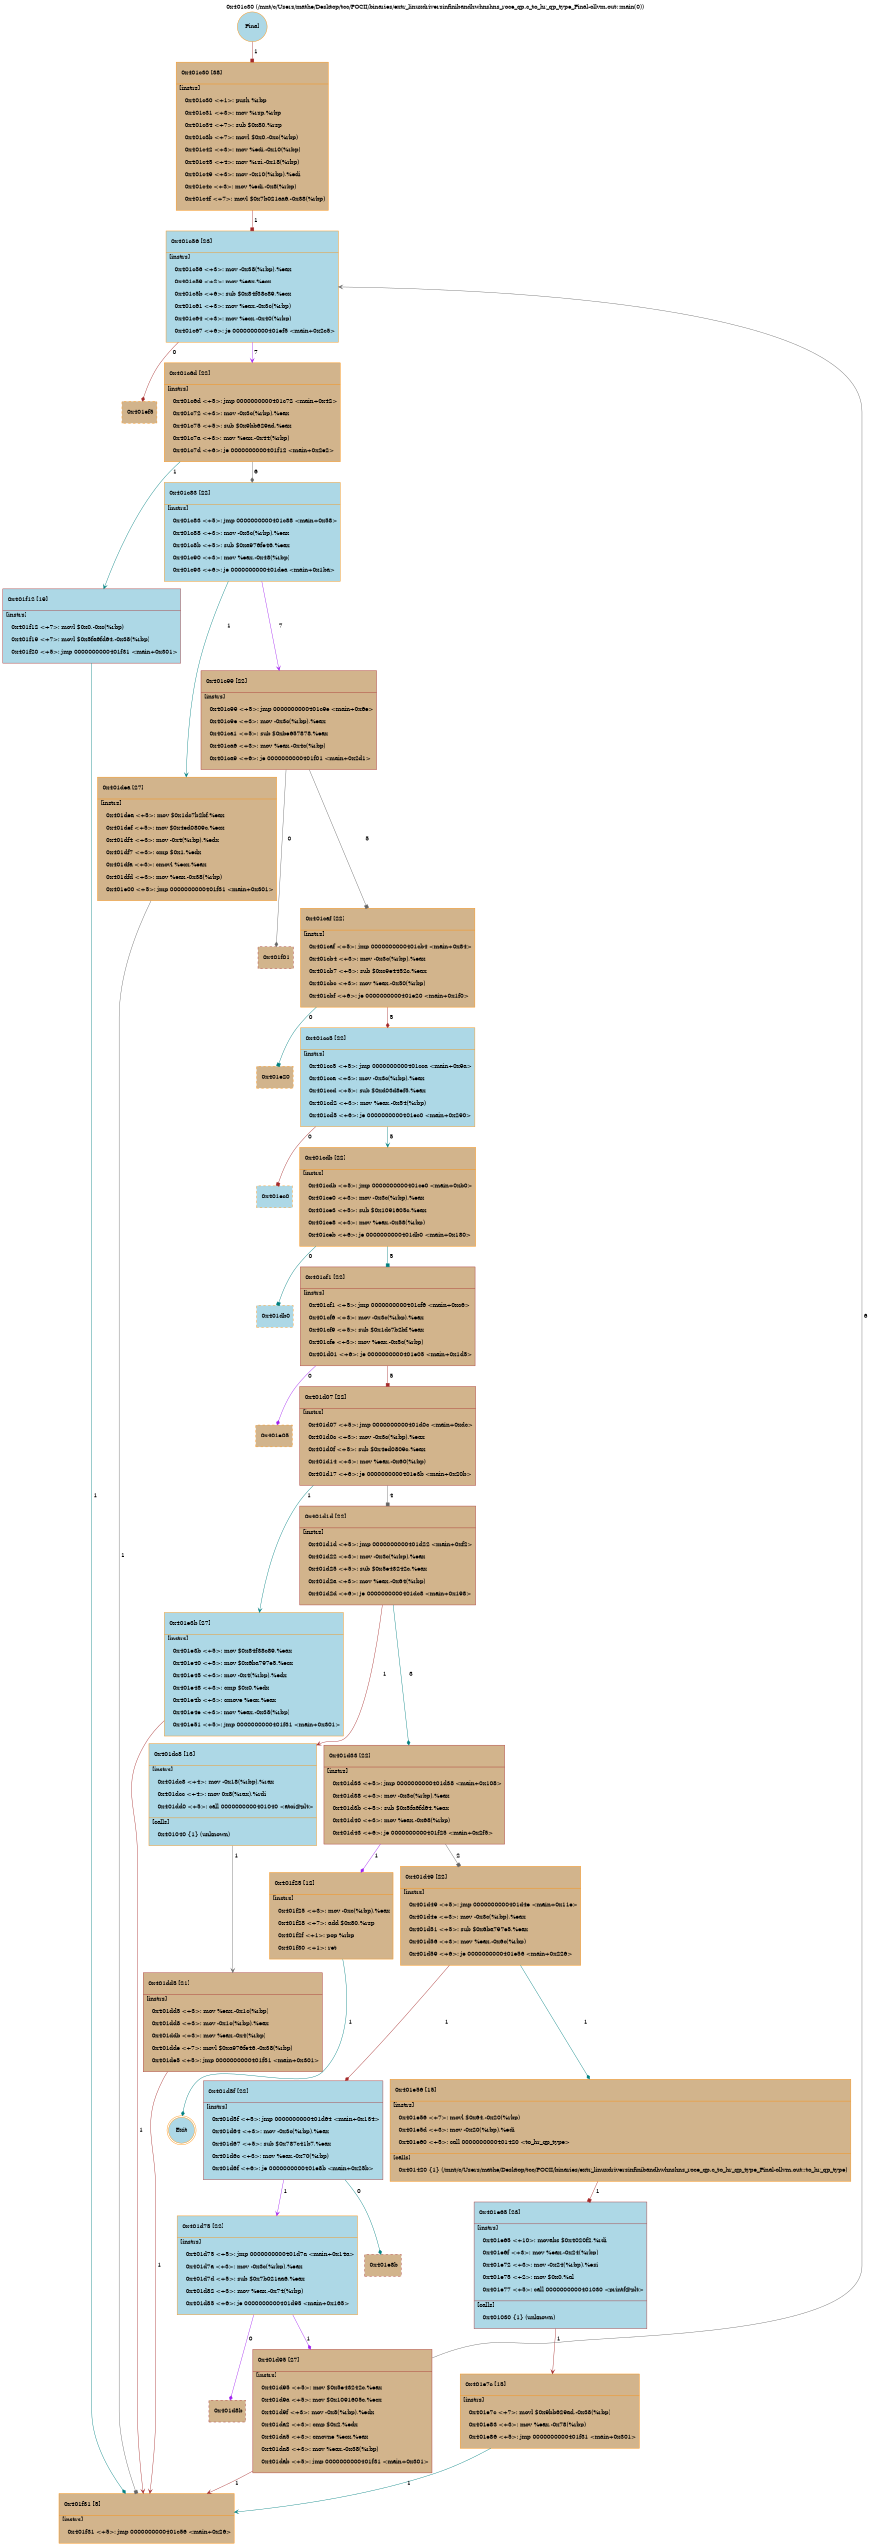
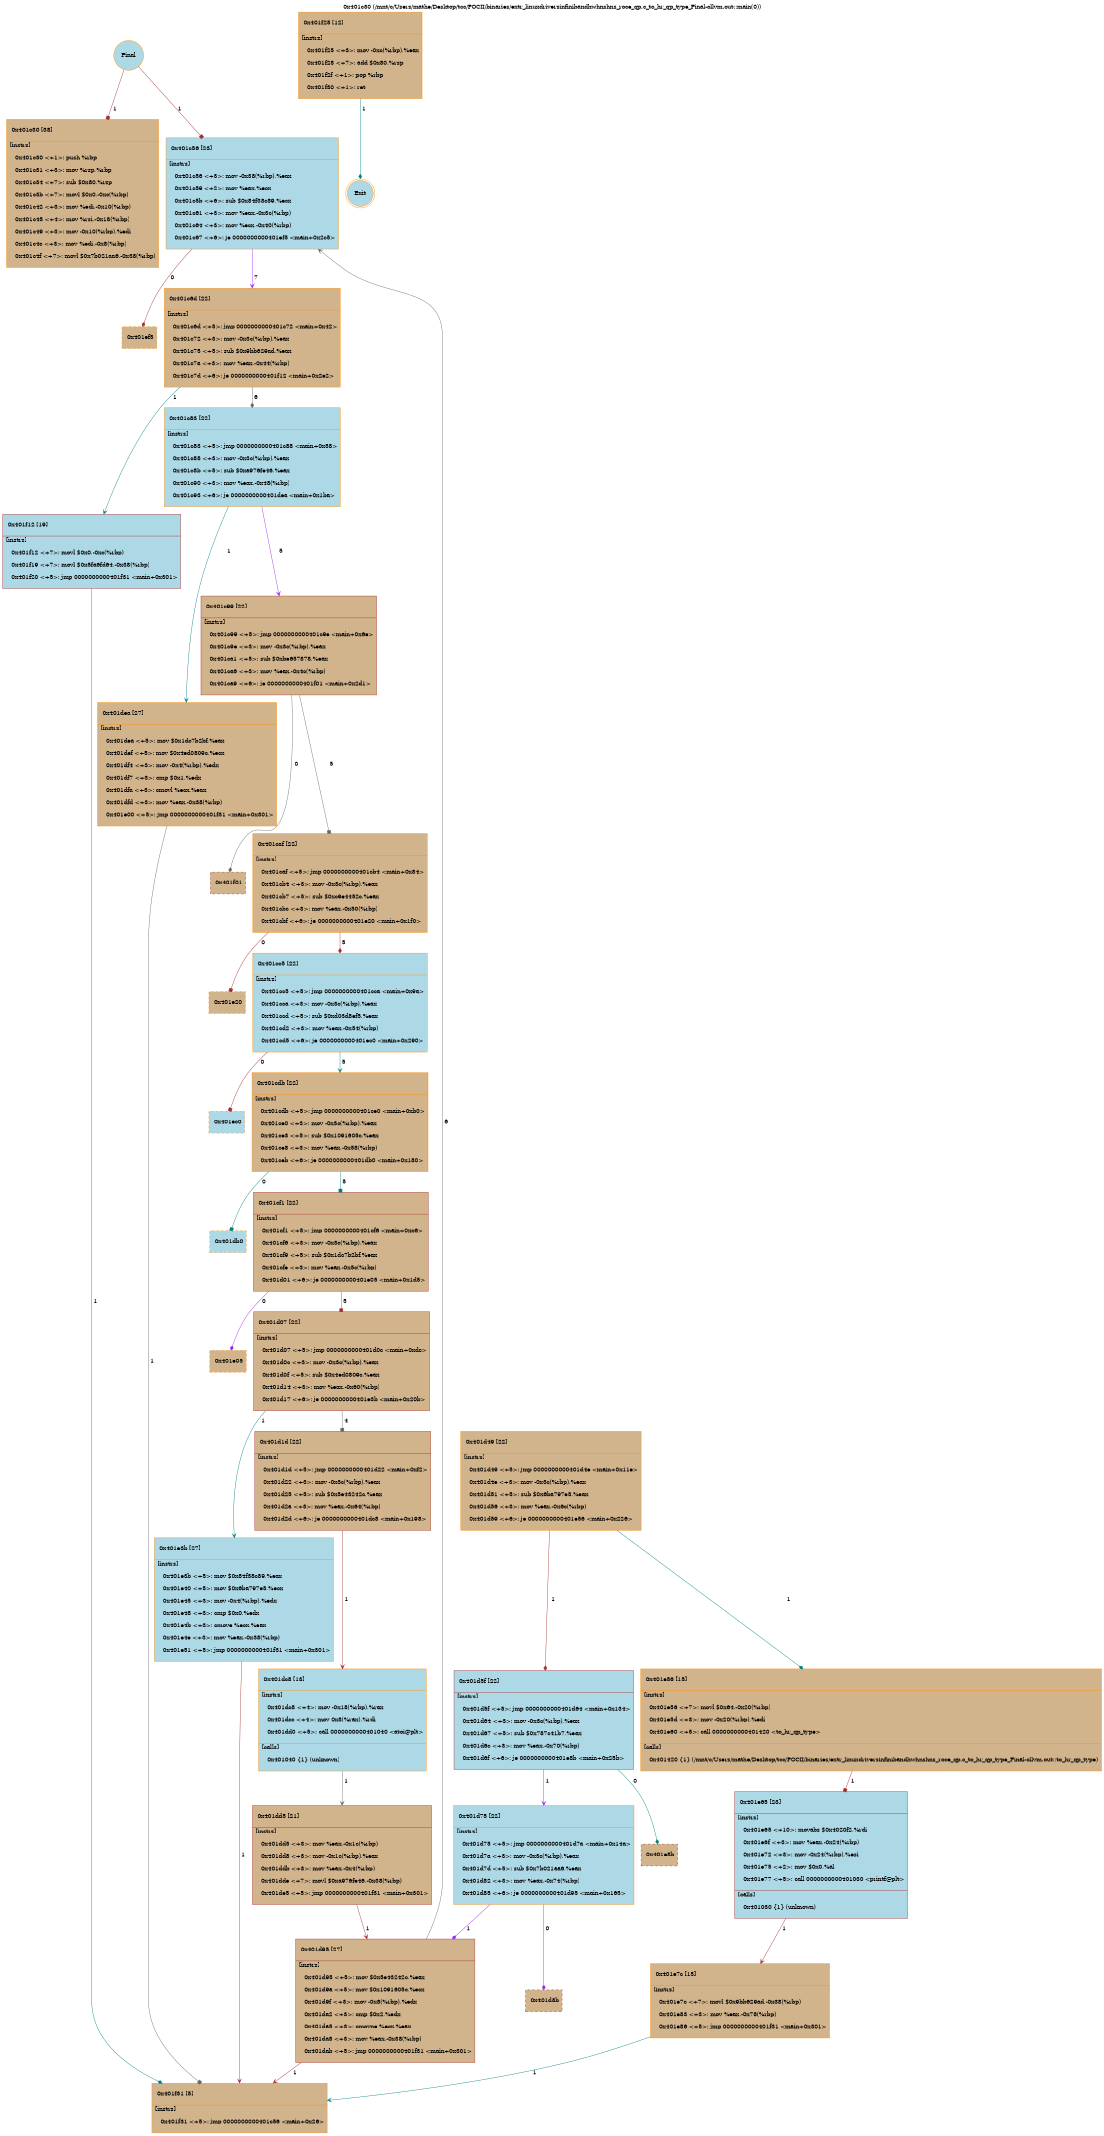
(252, 219) -> (169, 101)
(280, 626) -> (280, 551)
(294, 1032) -> (246, 957)
(414, 1795) -> none
(156, 2279) -> (361, 1920)
